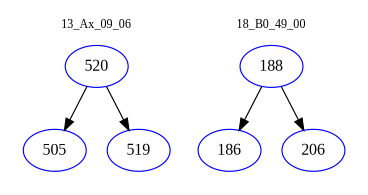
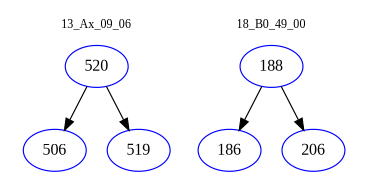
(55, 150) -> (55, 150)
